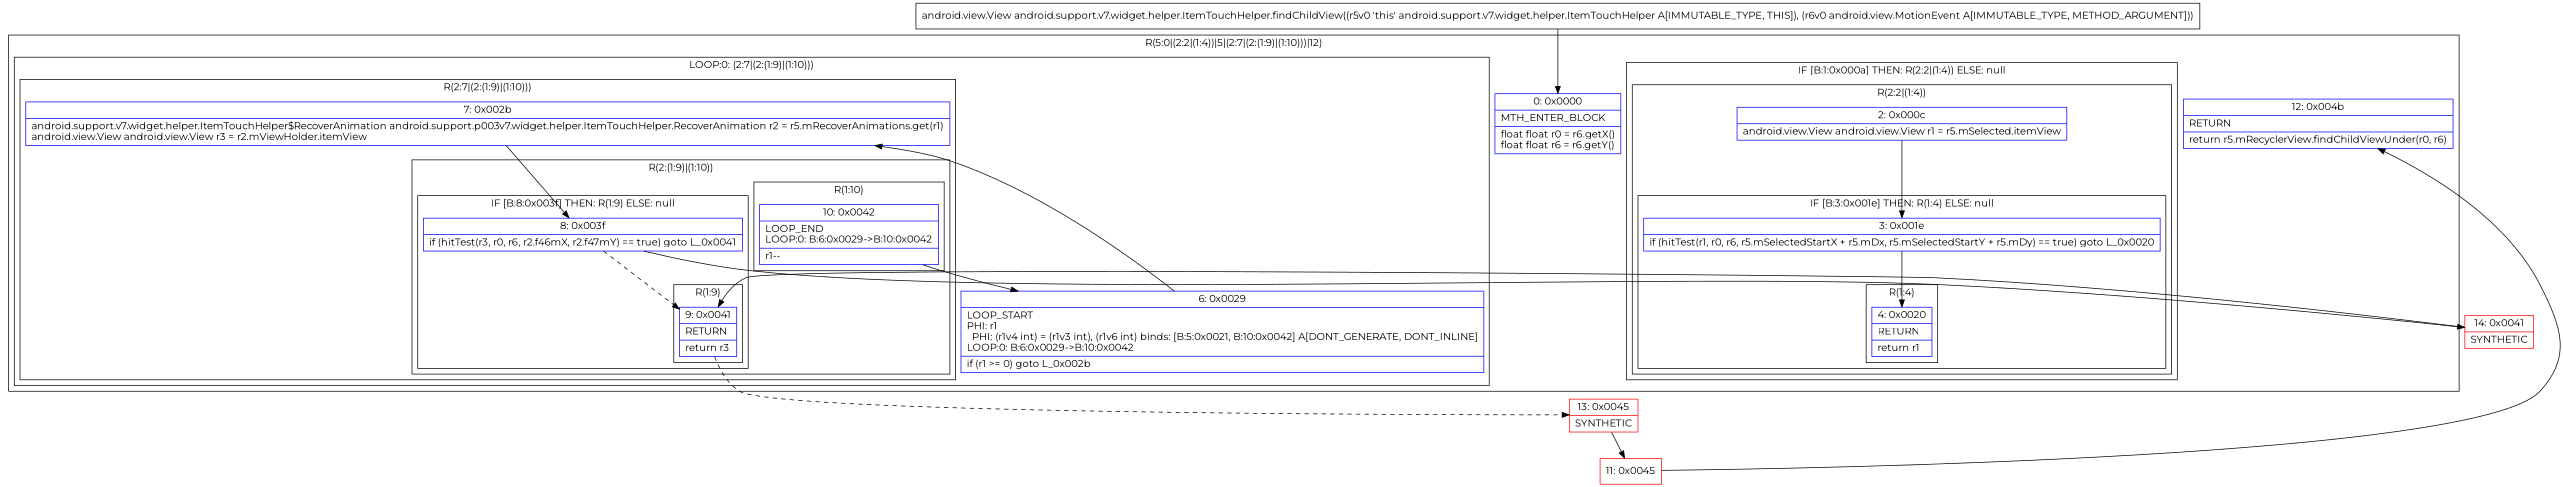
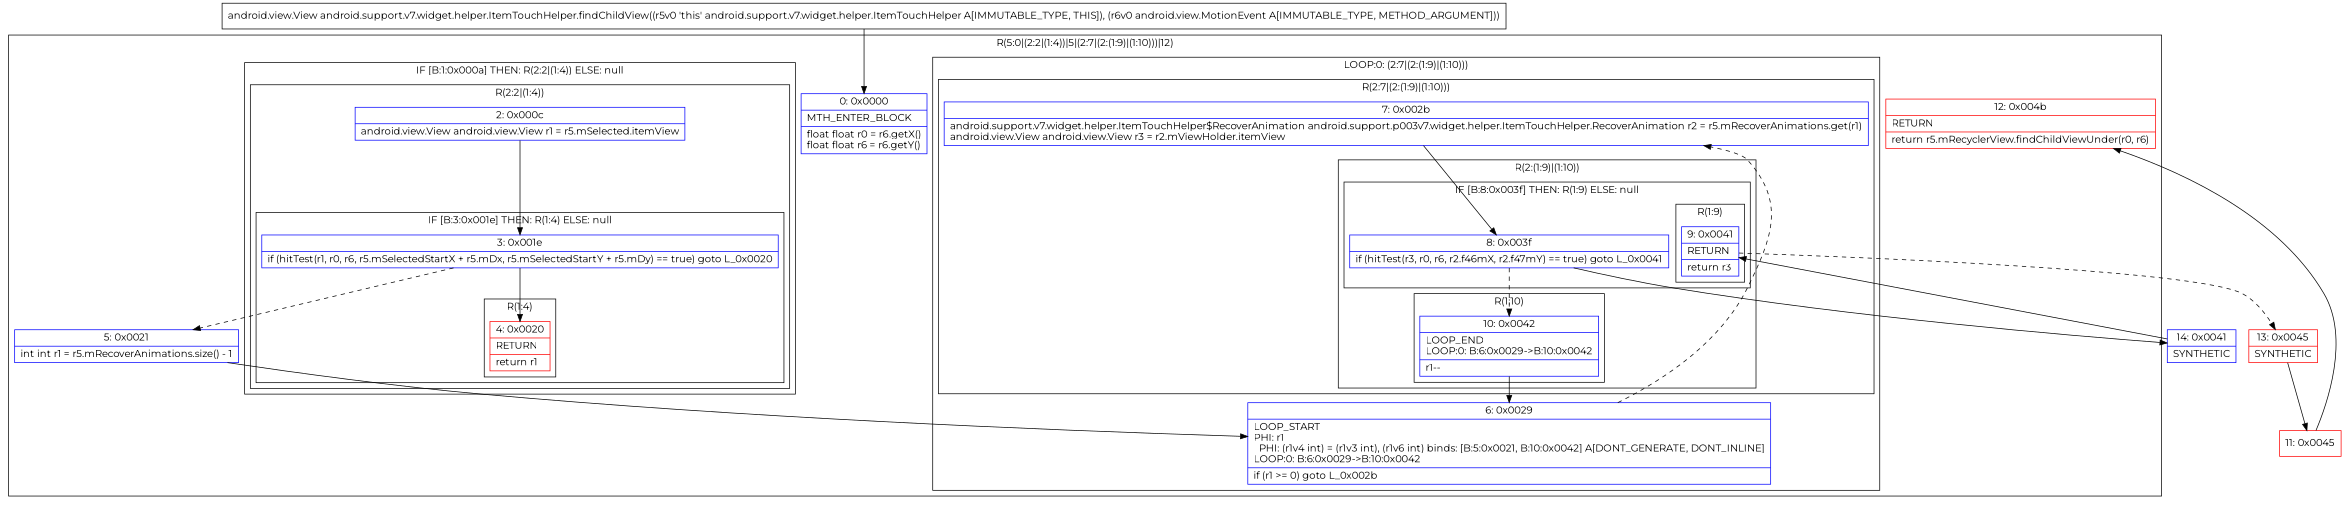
(2318, 124) -> (2021, 124)
(1037, 200) -> (1739, 302)
(639, 278) -> (1509, 283)
(1902, 332) -> (520, 346)
(2499, 332) -> (2202, 346)
none -> (127, 346)
